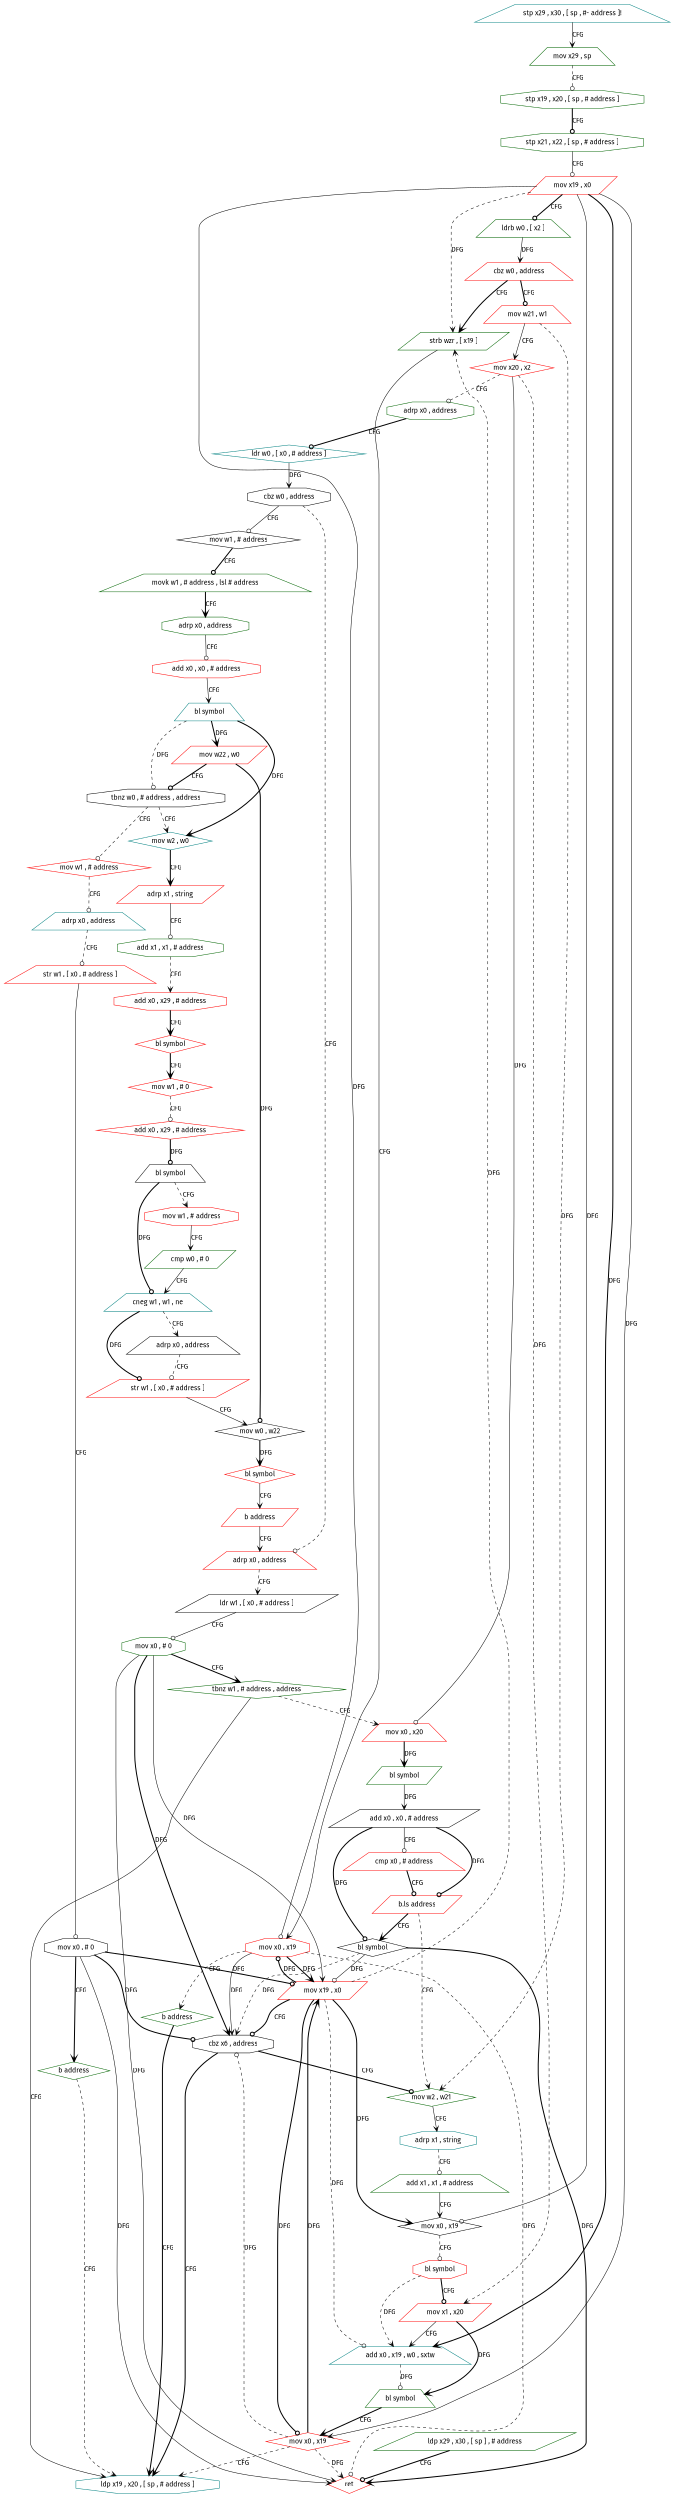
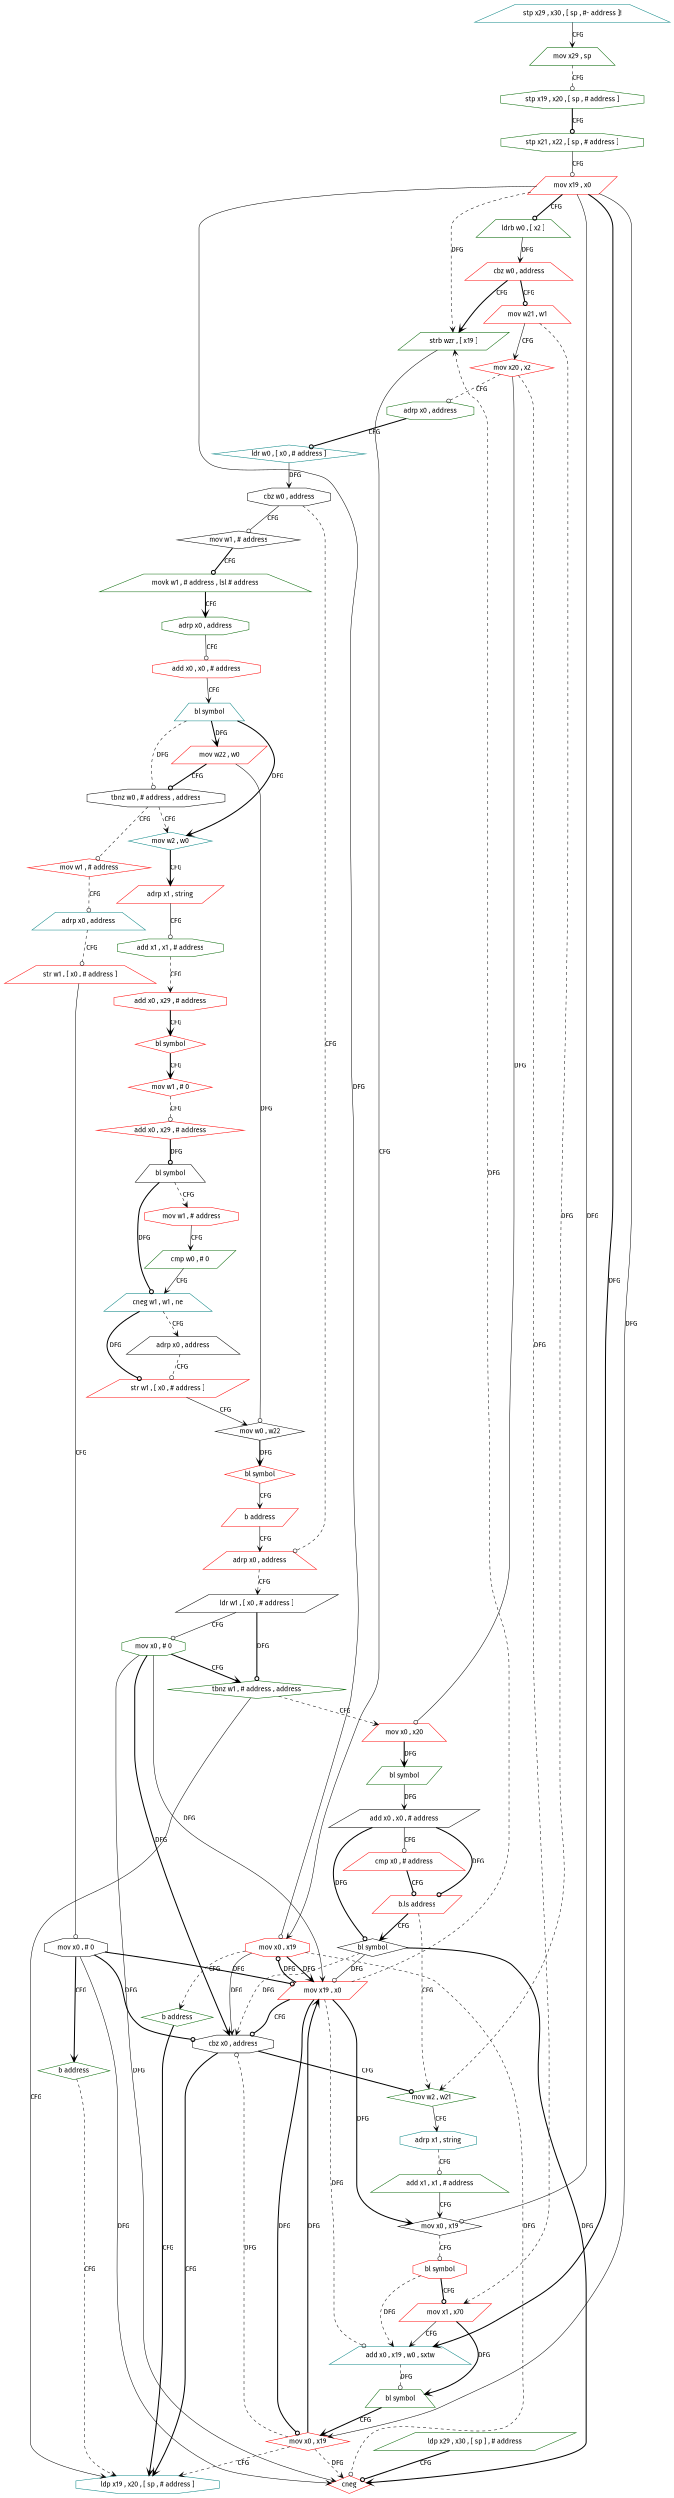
(260, 1086) -> (260, 1086)
none -> (257, 1644)
(233, 2044) -> (233, 2044)
(445, 2313) -> (445, 2313)
(349, 2485) -> (349, 2485)
